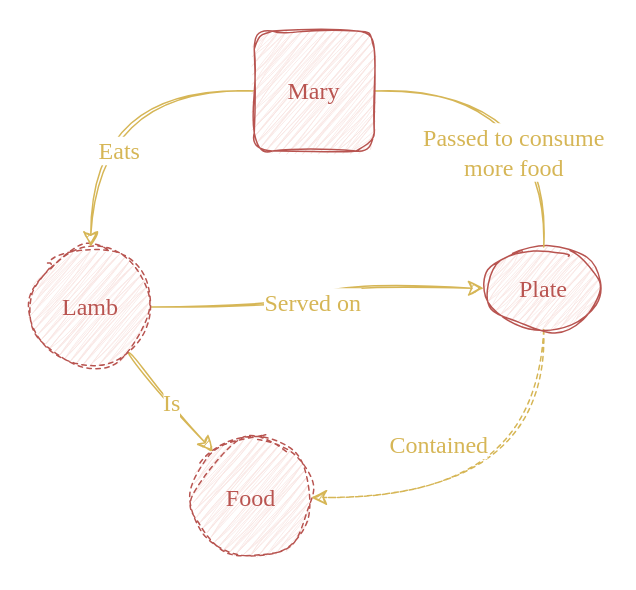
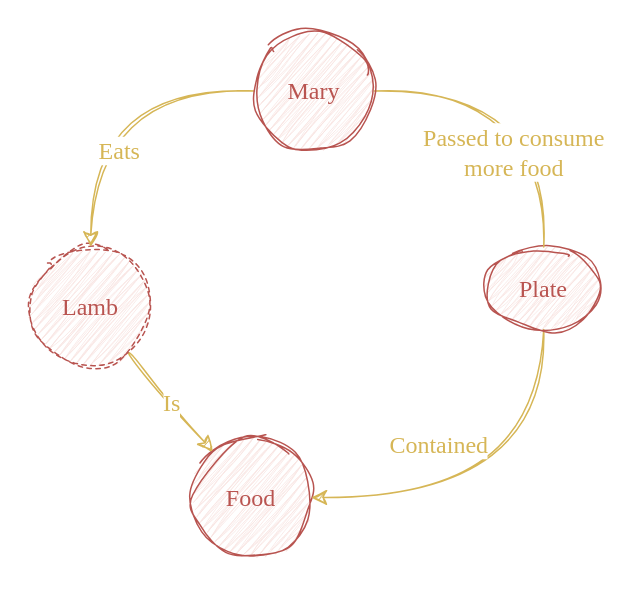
(314, 91) -> (314, 91)
(234, 306) -> none
(516, 426) -> (516, 426)
(251, 497) -> (251, 497)
